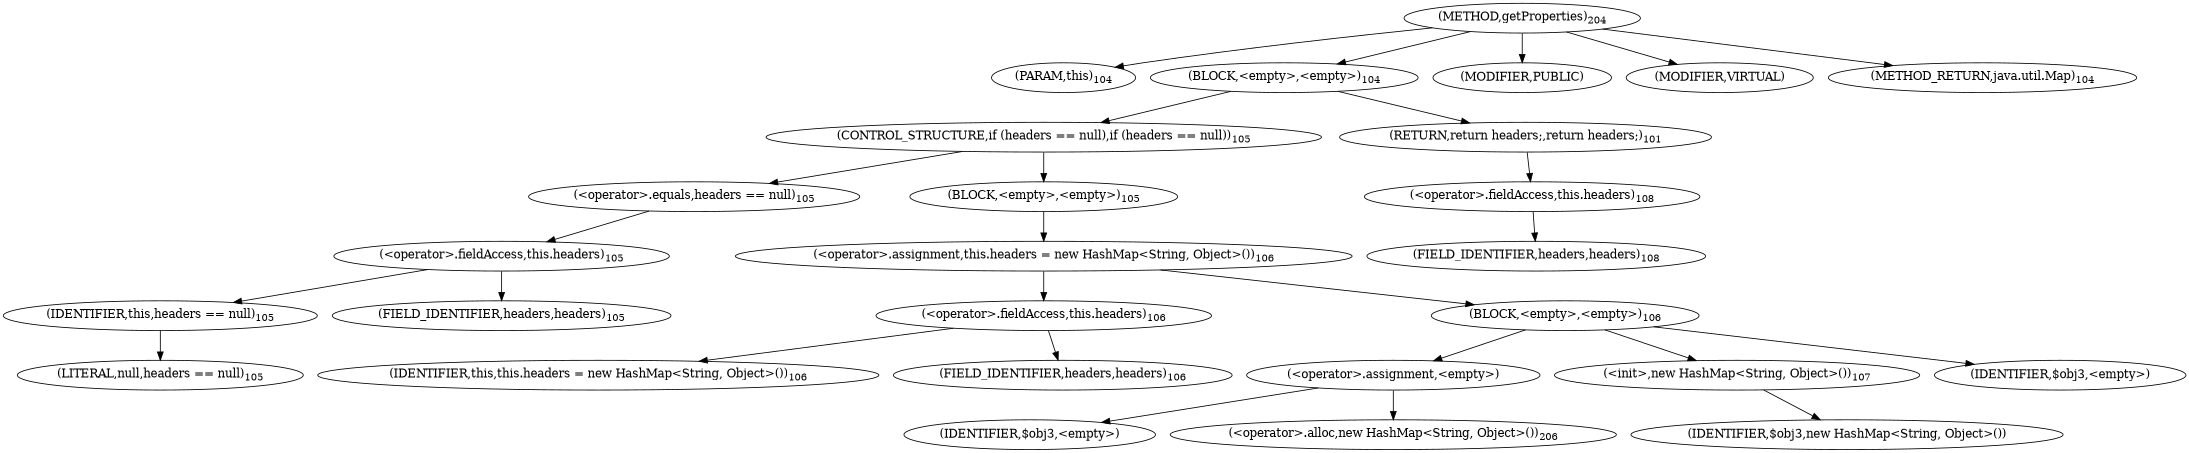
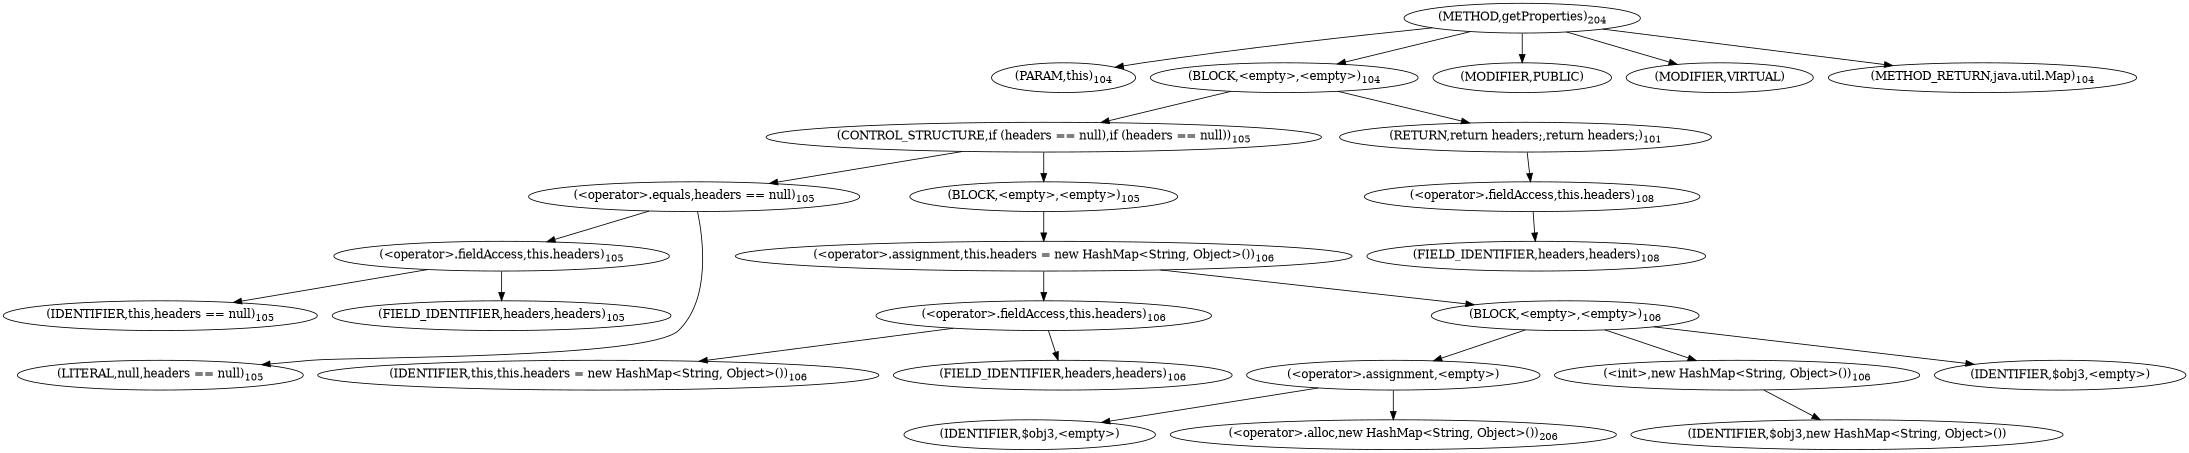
(160, 341) -> (538, 353)
(1861, 374) -> (1861, 374)
